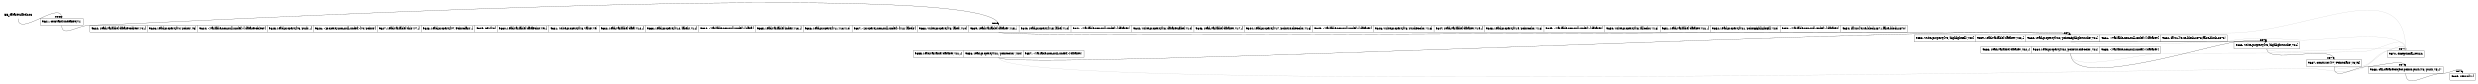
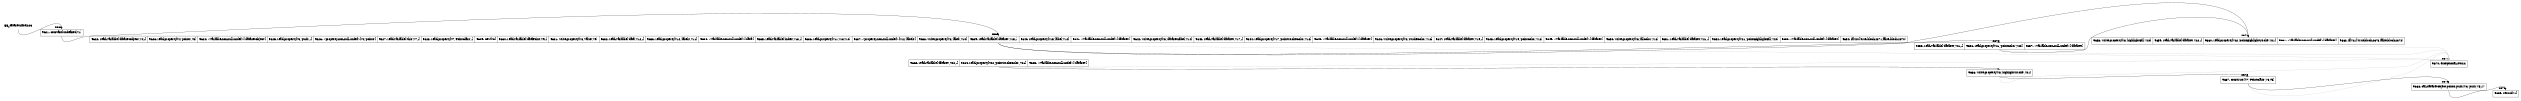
(2168, 42) -> none
none -> (1498, 51)
